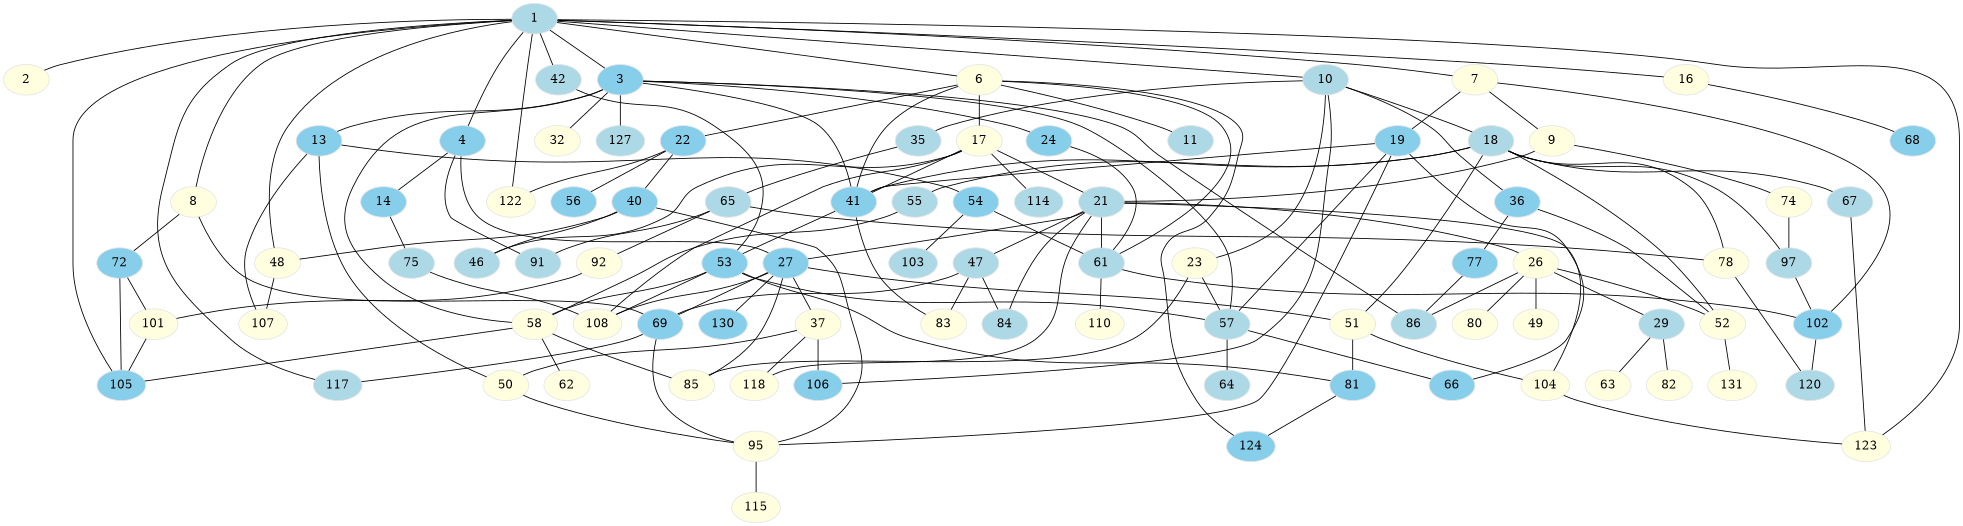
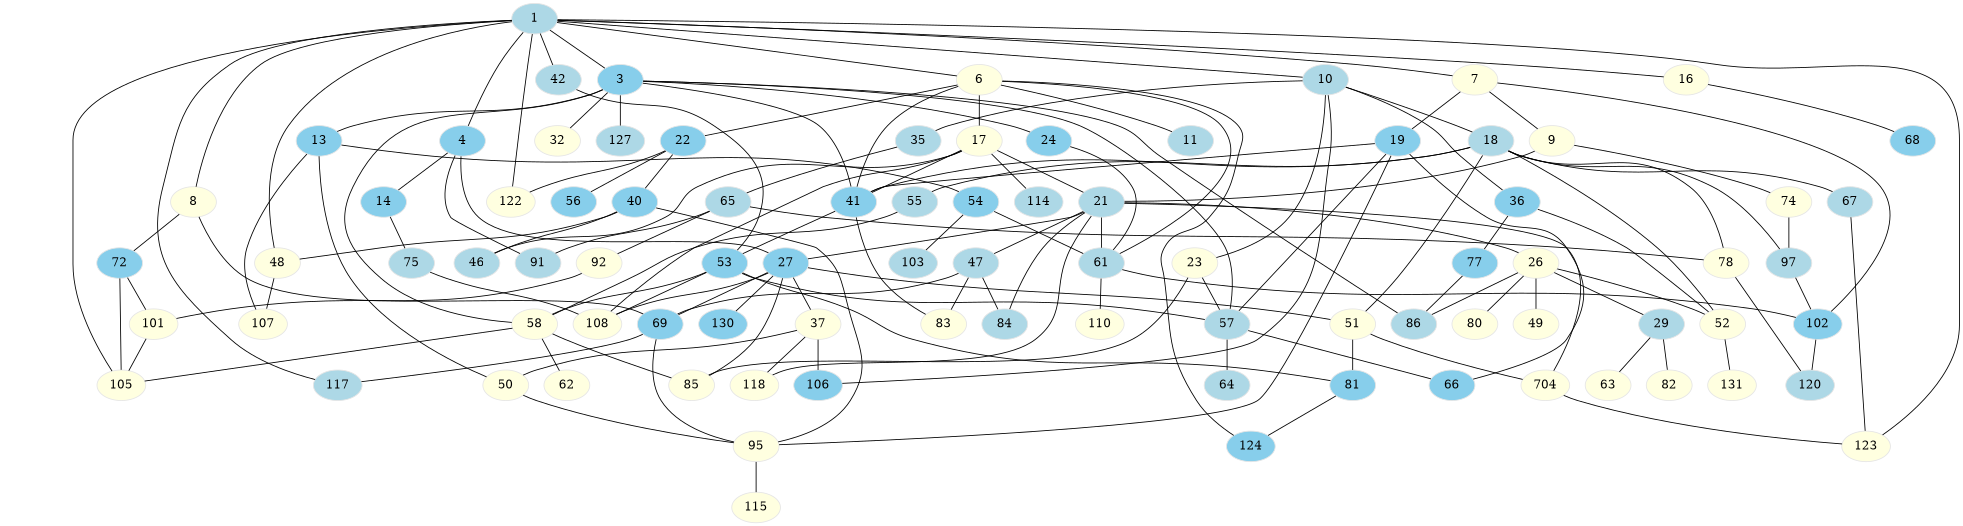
(26, 80) -> none
(121, 385) -> (121, 385)
(1545, 385) -> (1545, 385)
